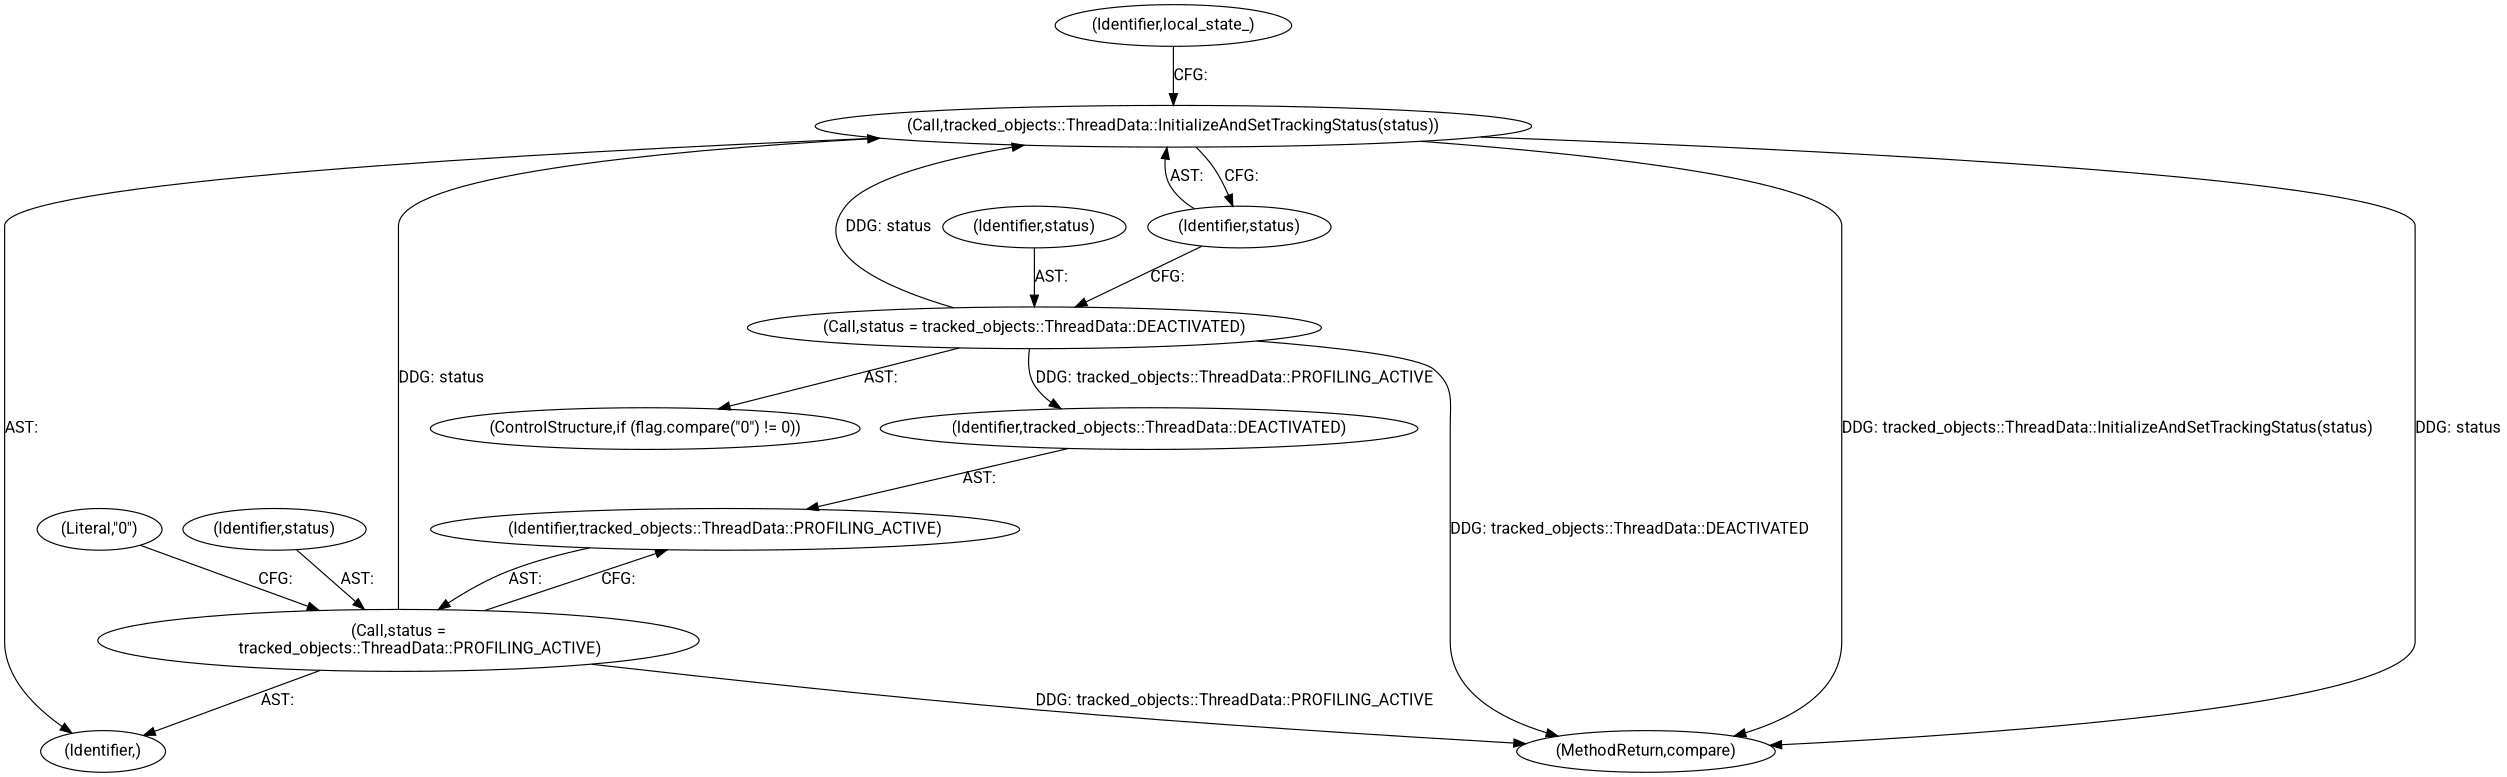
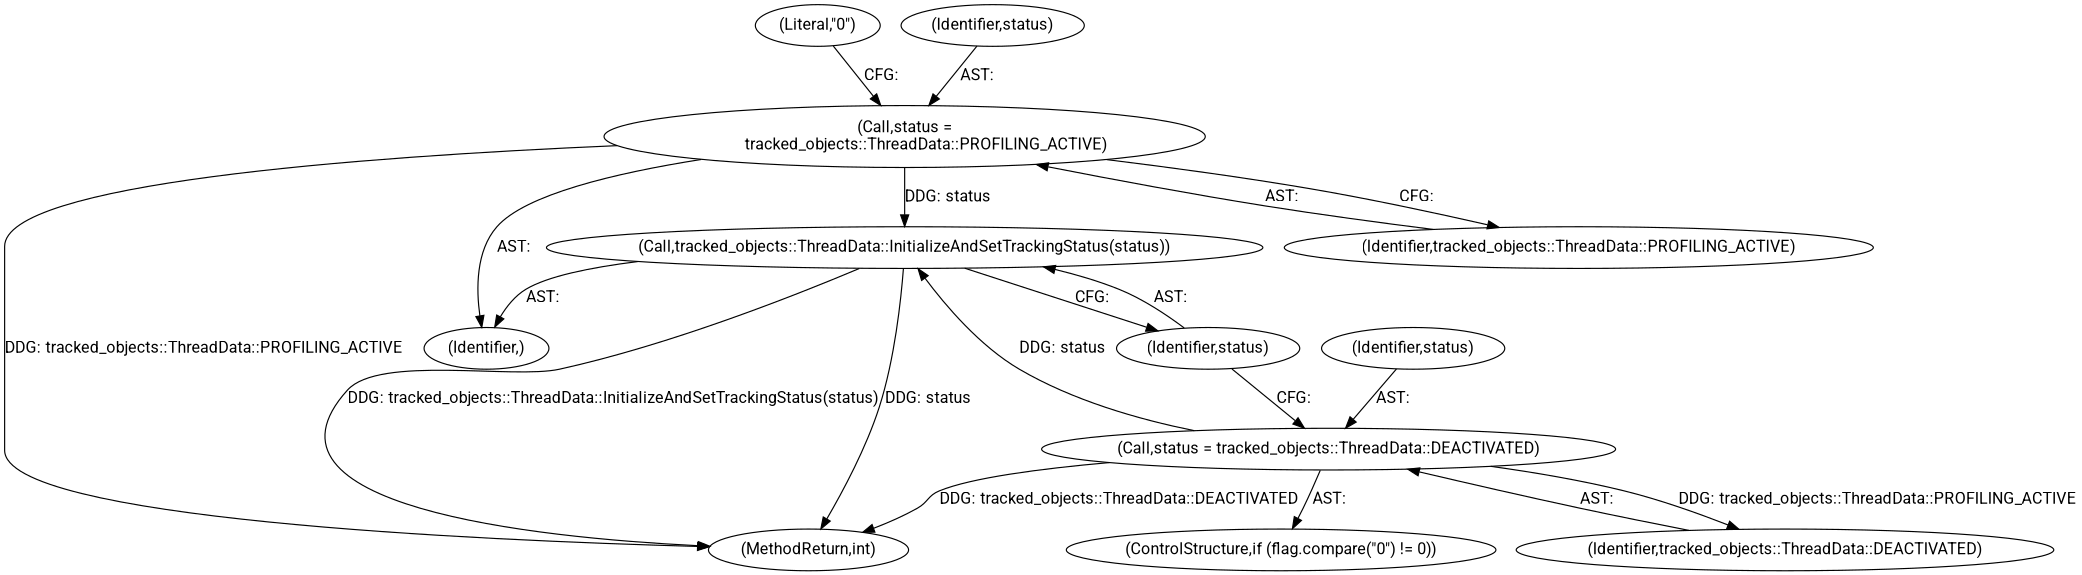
(1173, 25) -> none
(943, 478) -> (1554, 503)
(1646, 751) -> (809, 550)
